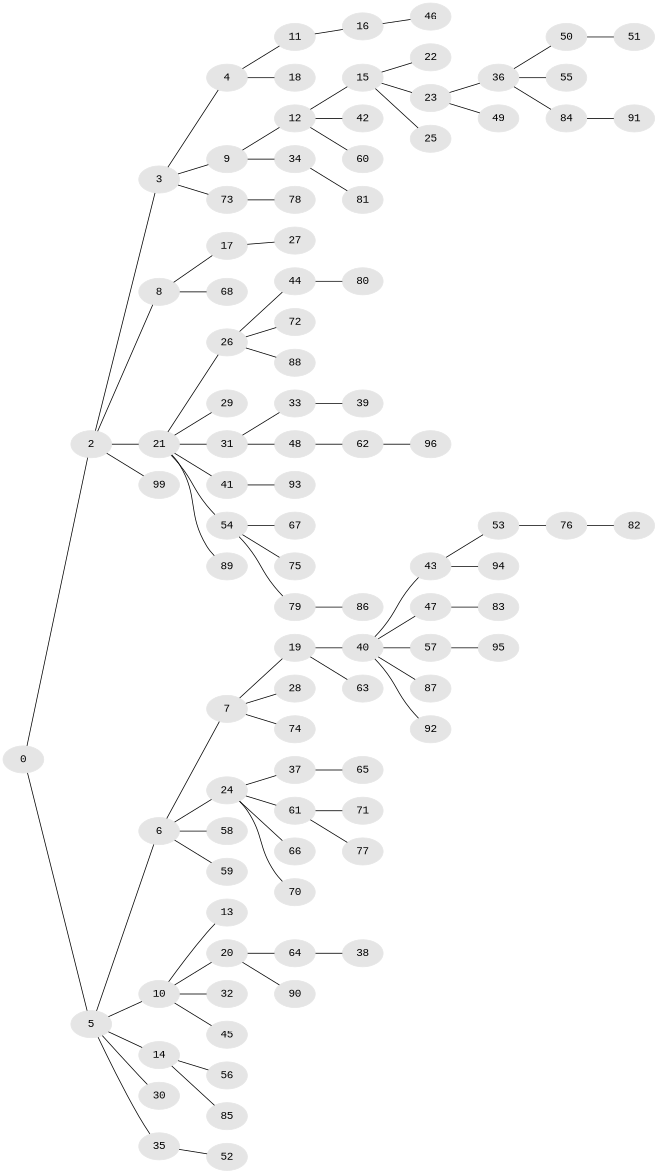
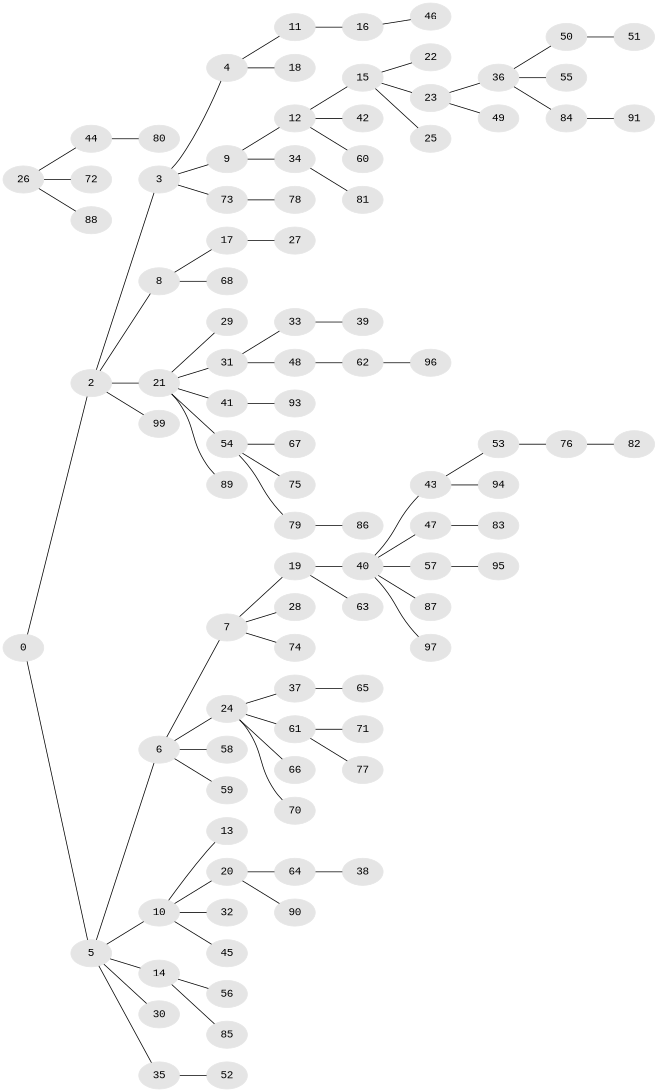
(193, 393) -> none
(431, 729) -> (431, 648)
